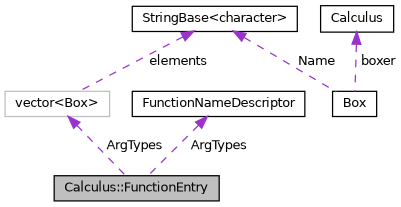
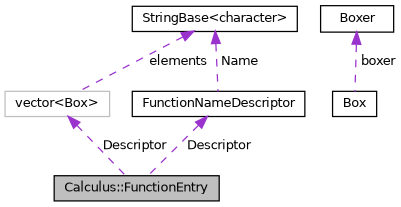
(357, 19) -> (357, 19)
(290, 65) -> (217, 68)
(133, 146) -> (133, 146)
(217, 146) -> (217, 146)
